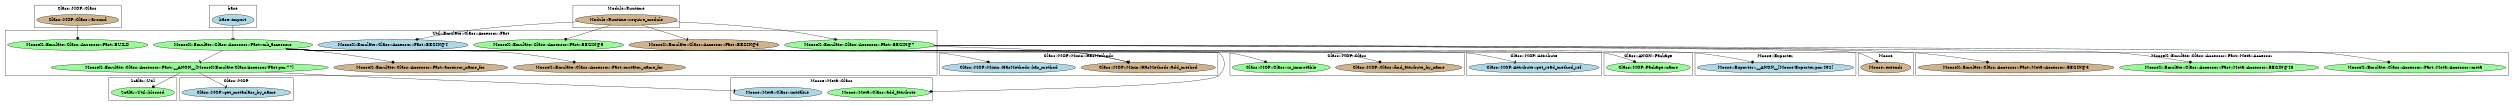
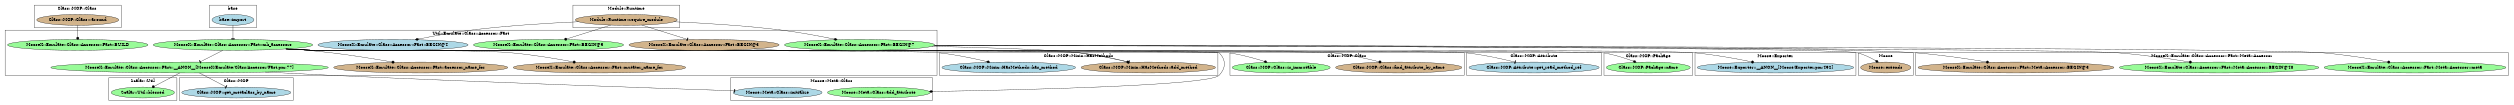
(1648, 56) -> (1648, 56)
